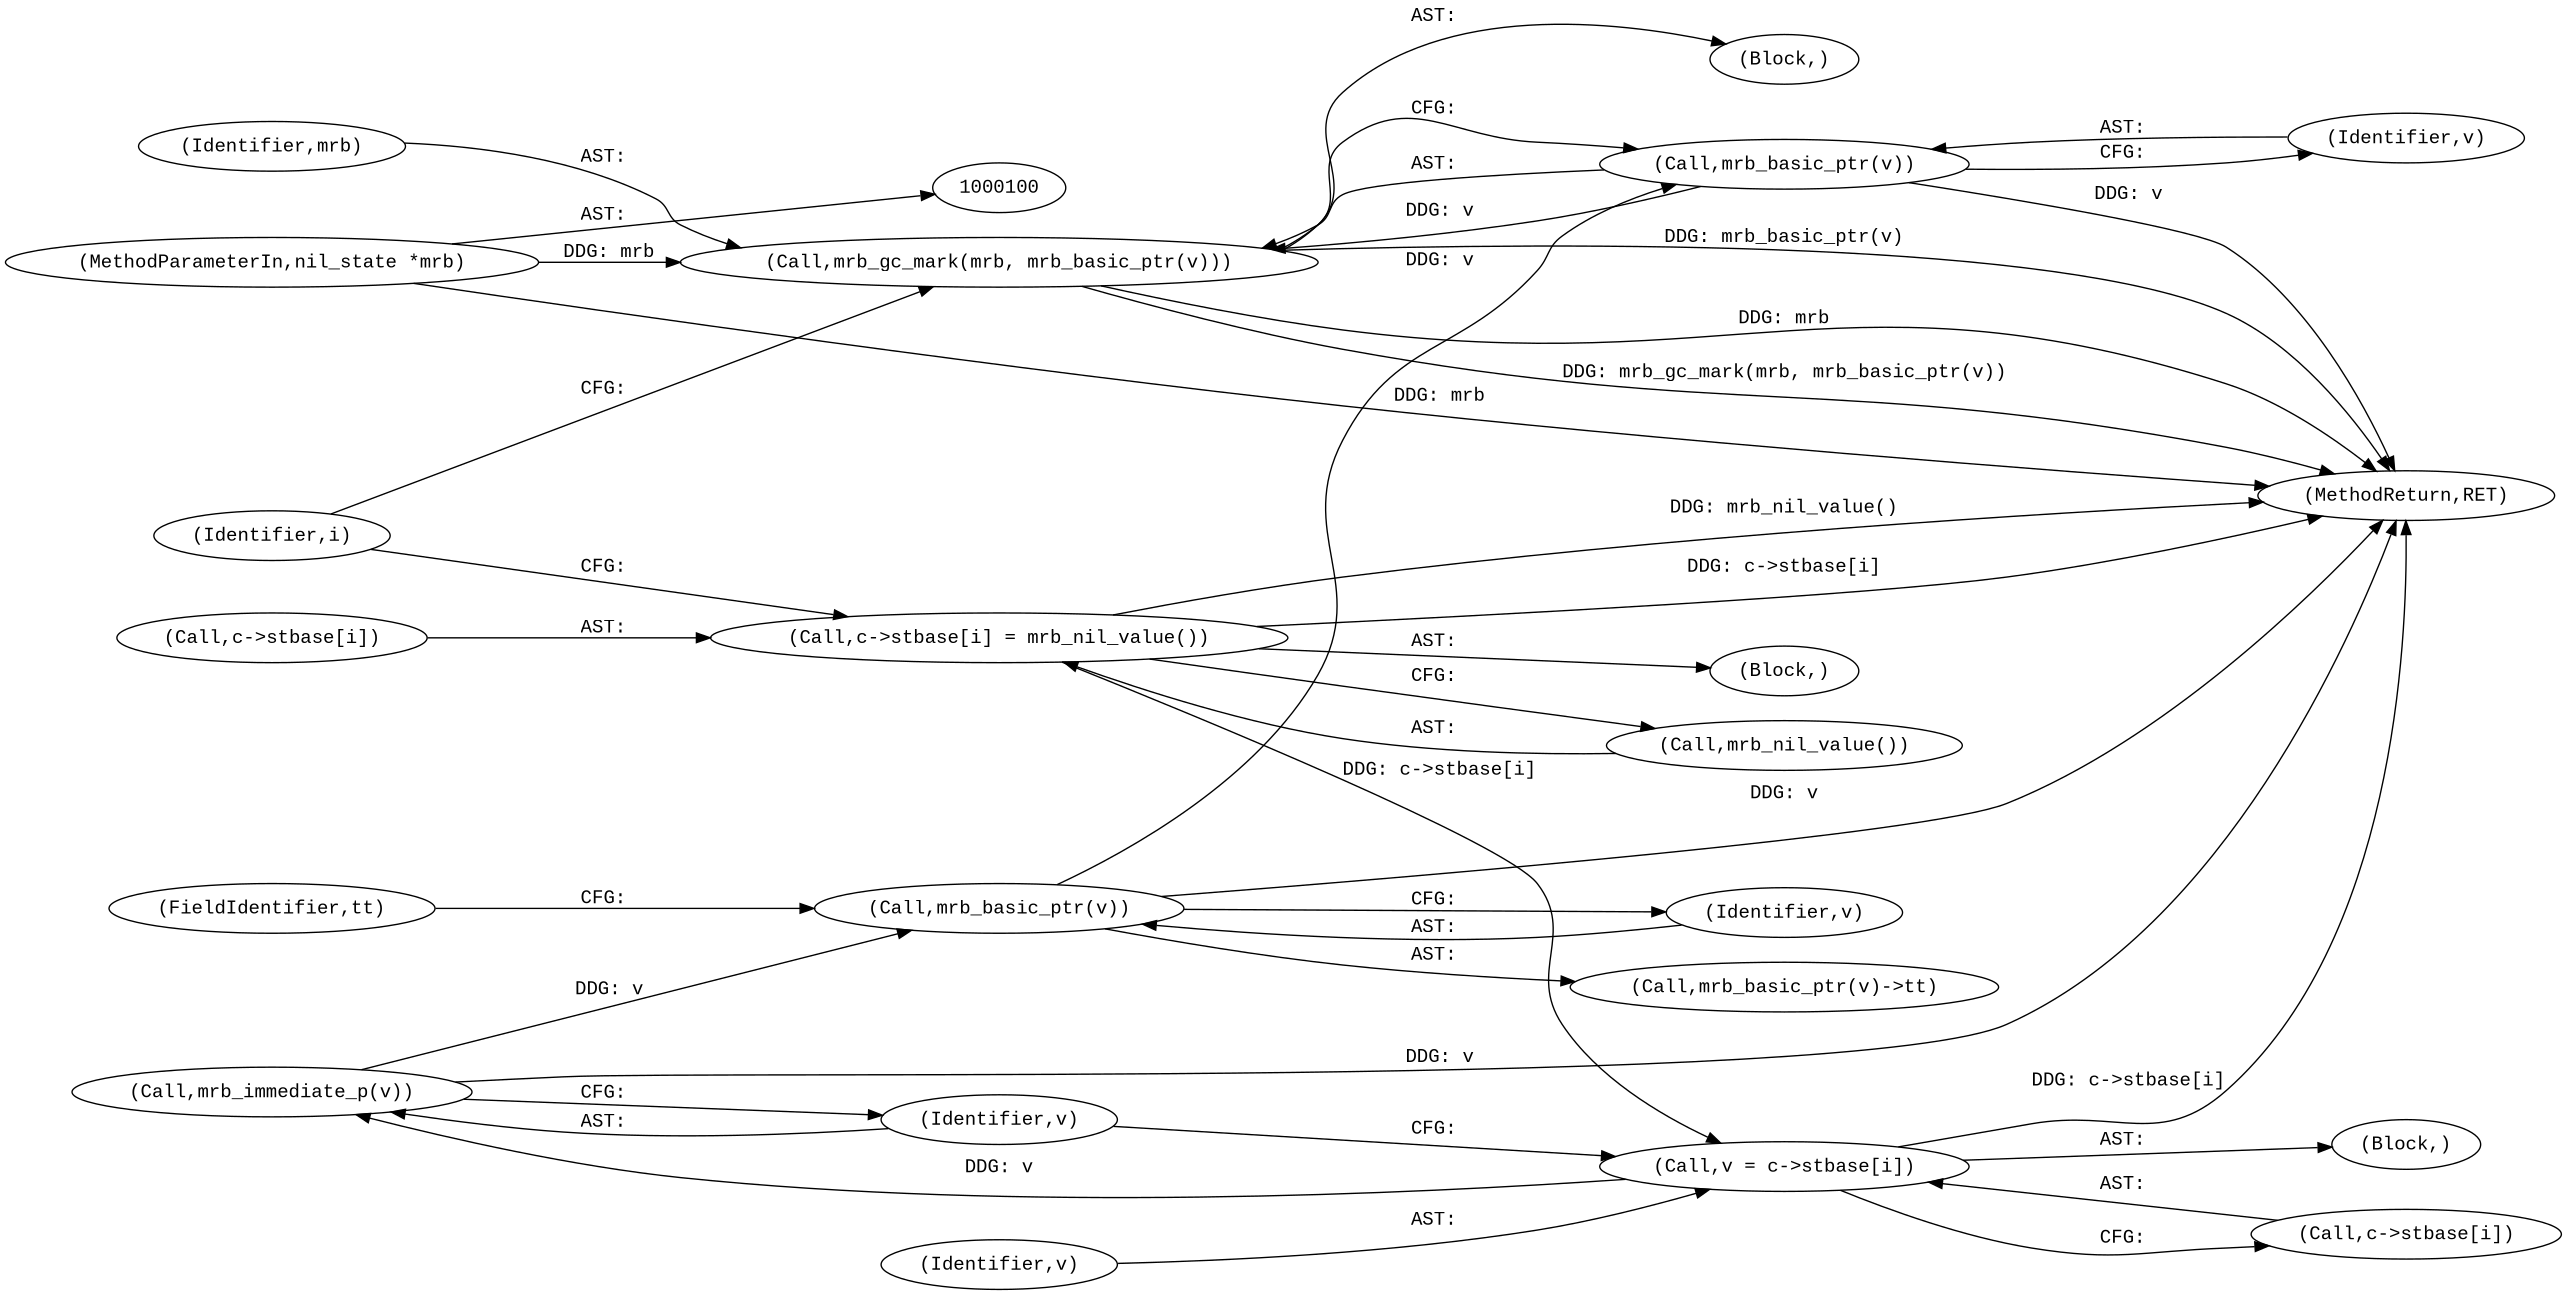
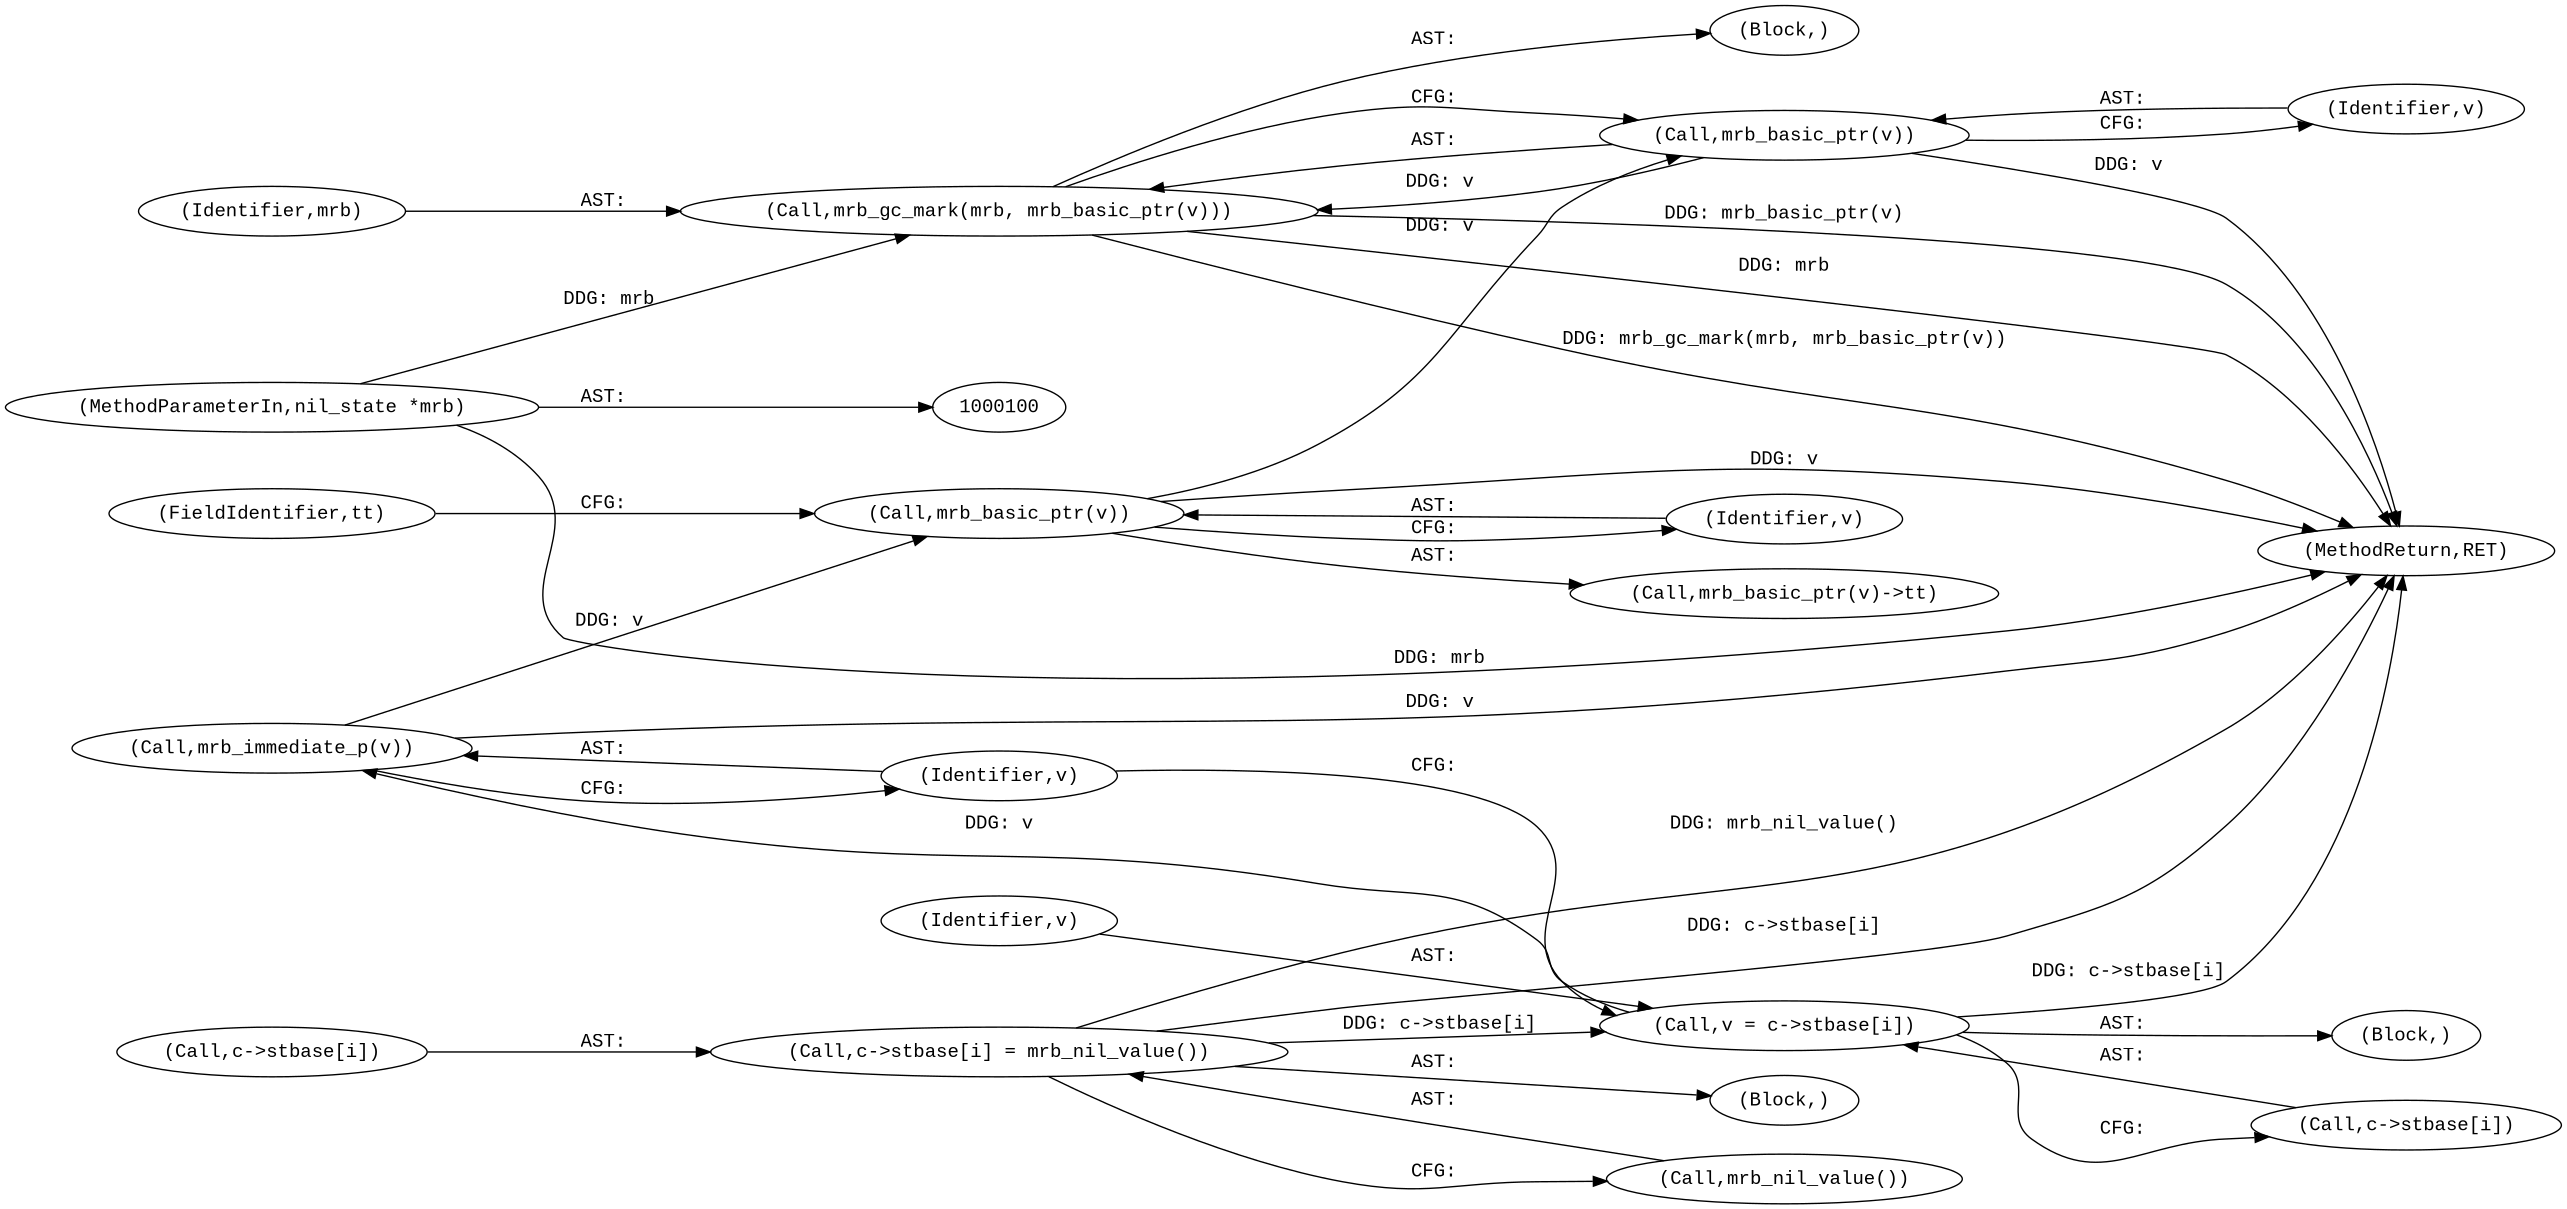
(272, 536) -> none
